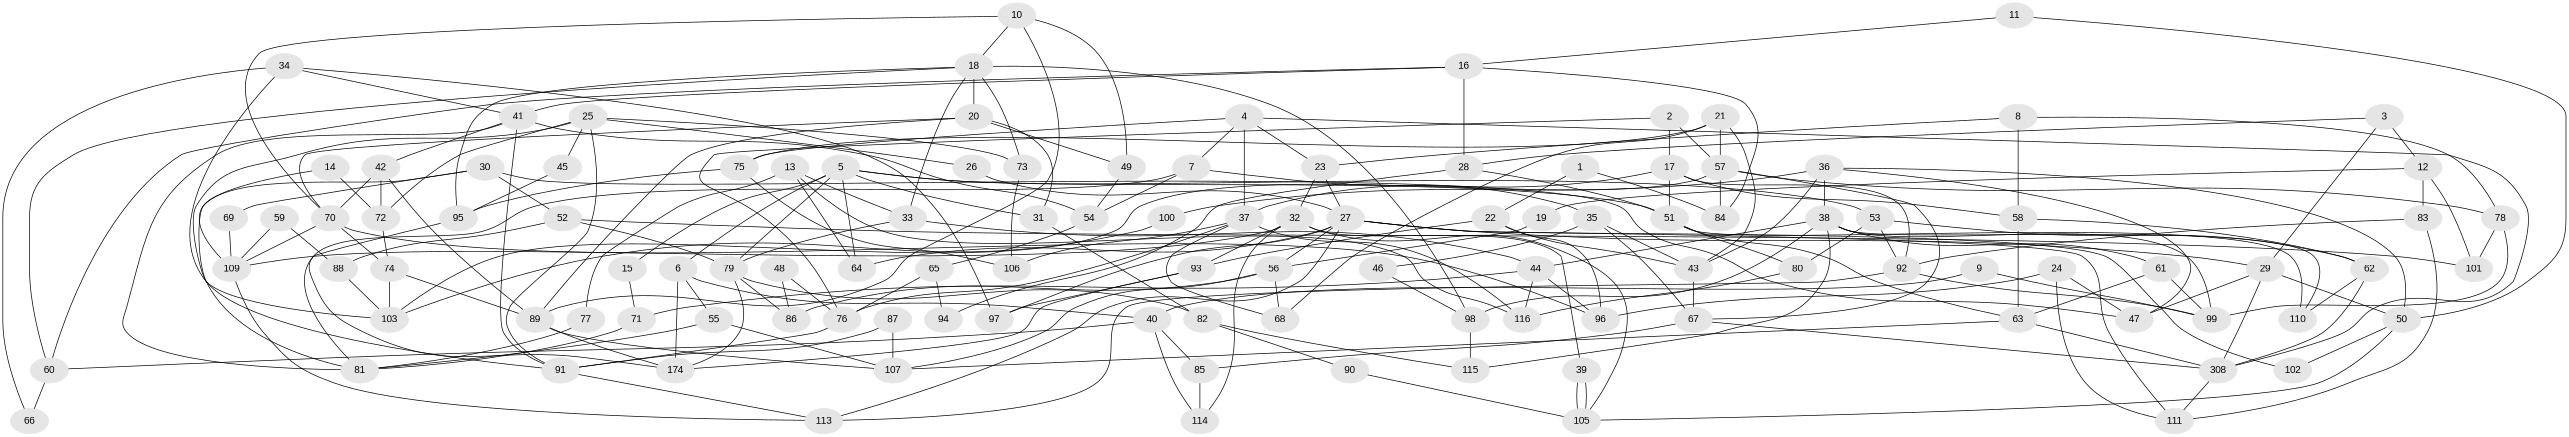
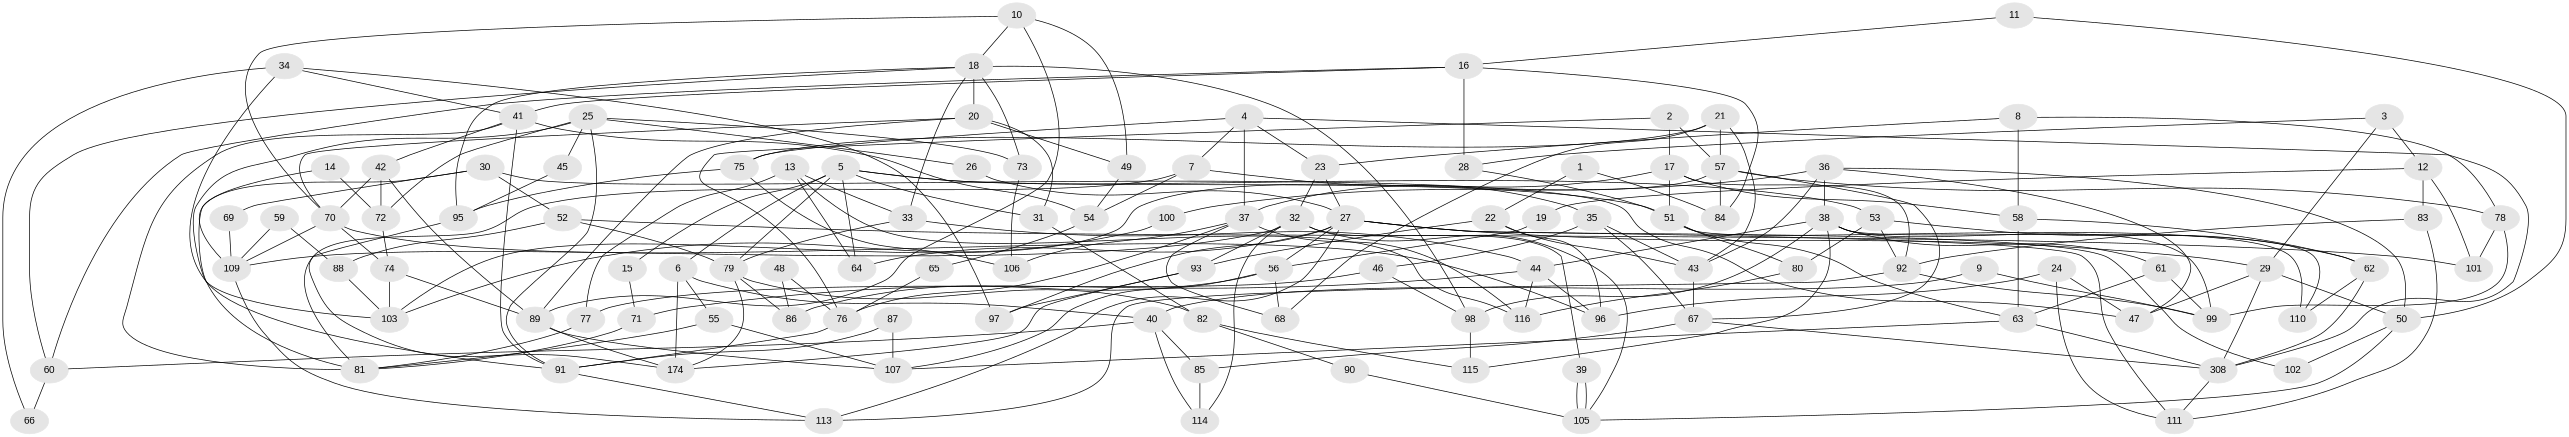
none -> (846, 287)
(944, 320) -> none
